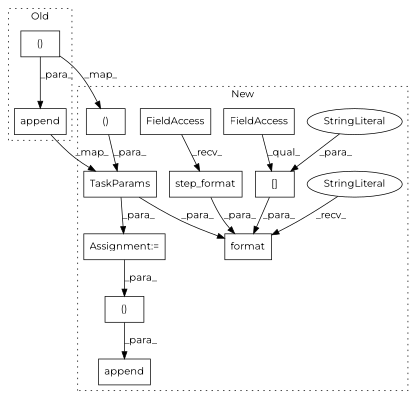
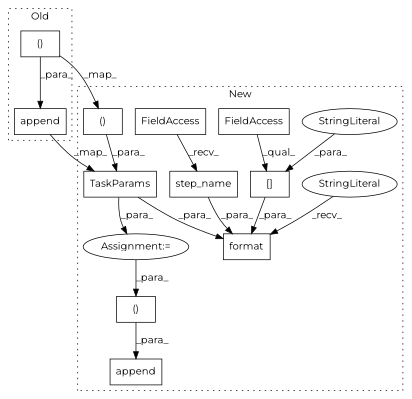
(206, 184) -> (204, 184)
(124, 247) -> (136, 247)
